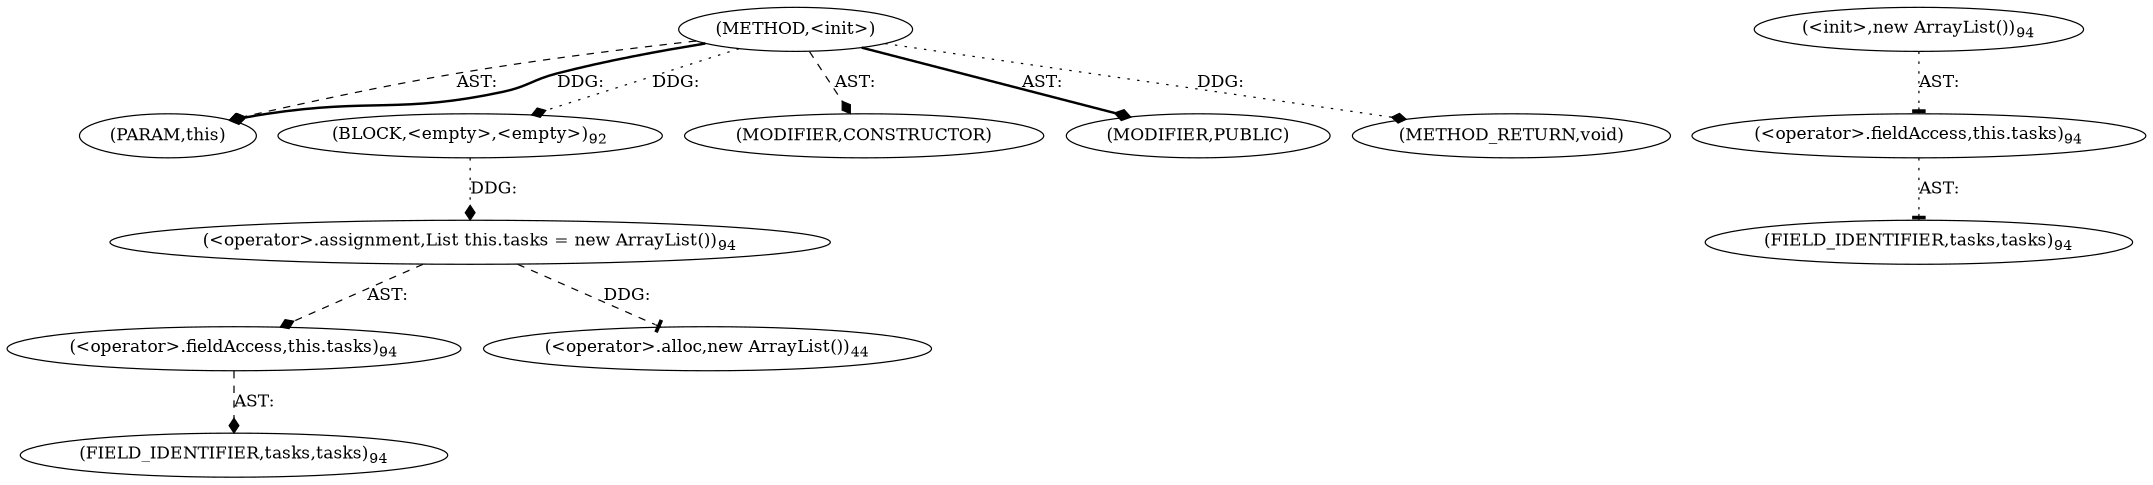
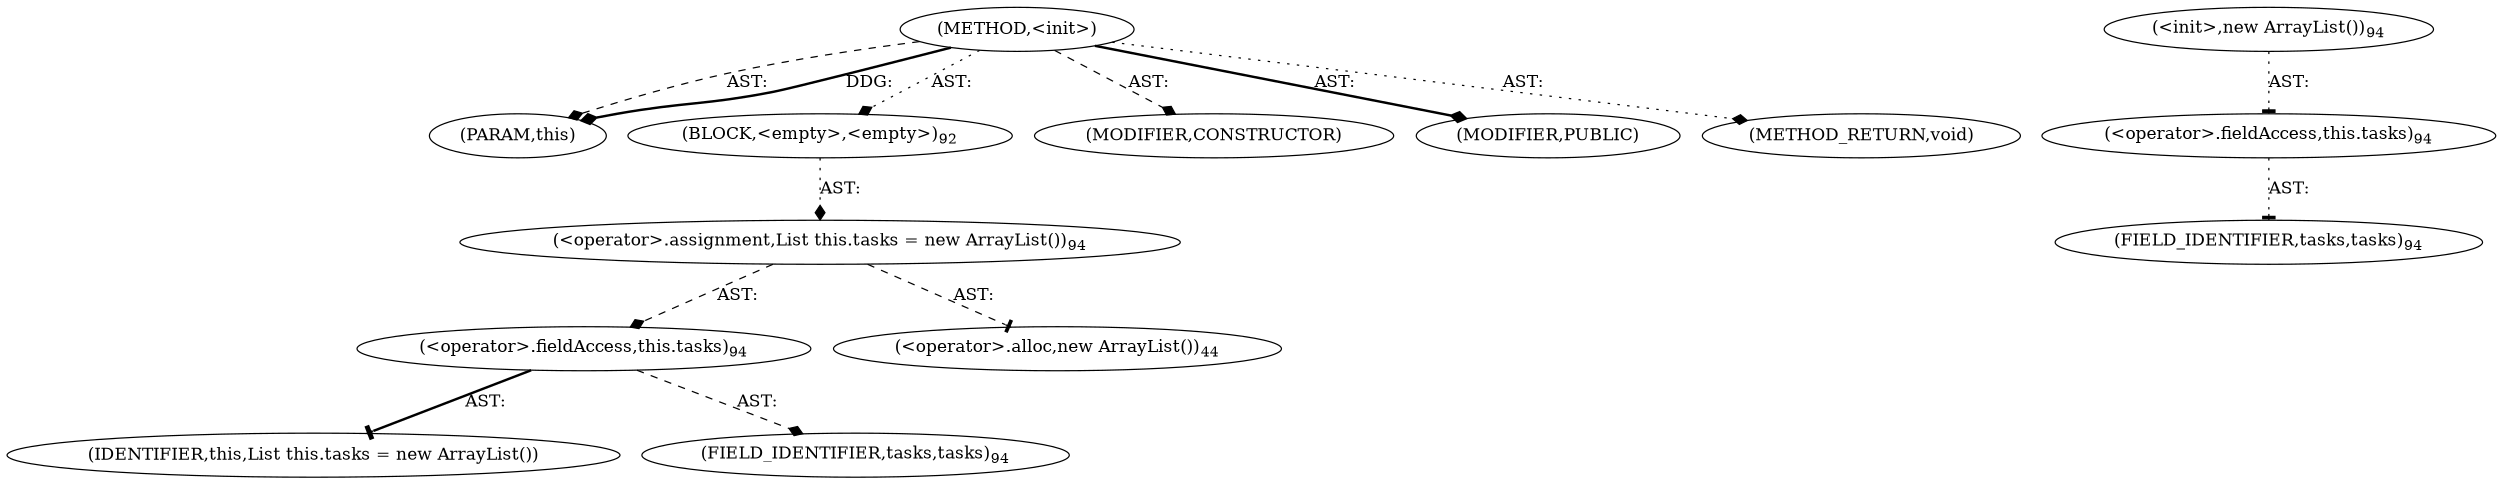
(679, 83) -> (955, 83)
(1223, 83) -> (1526, 83)
(496, 189) -> (843, 189)
(630, 296) -> (977, 296)
none -> (314, 455)
